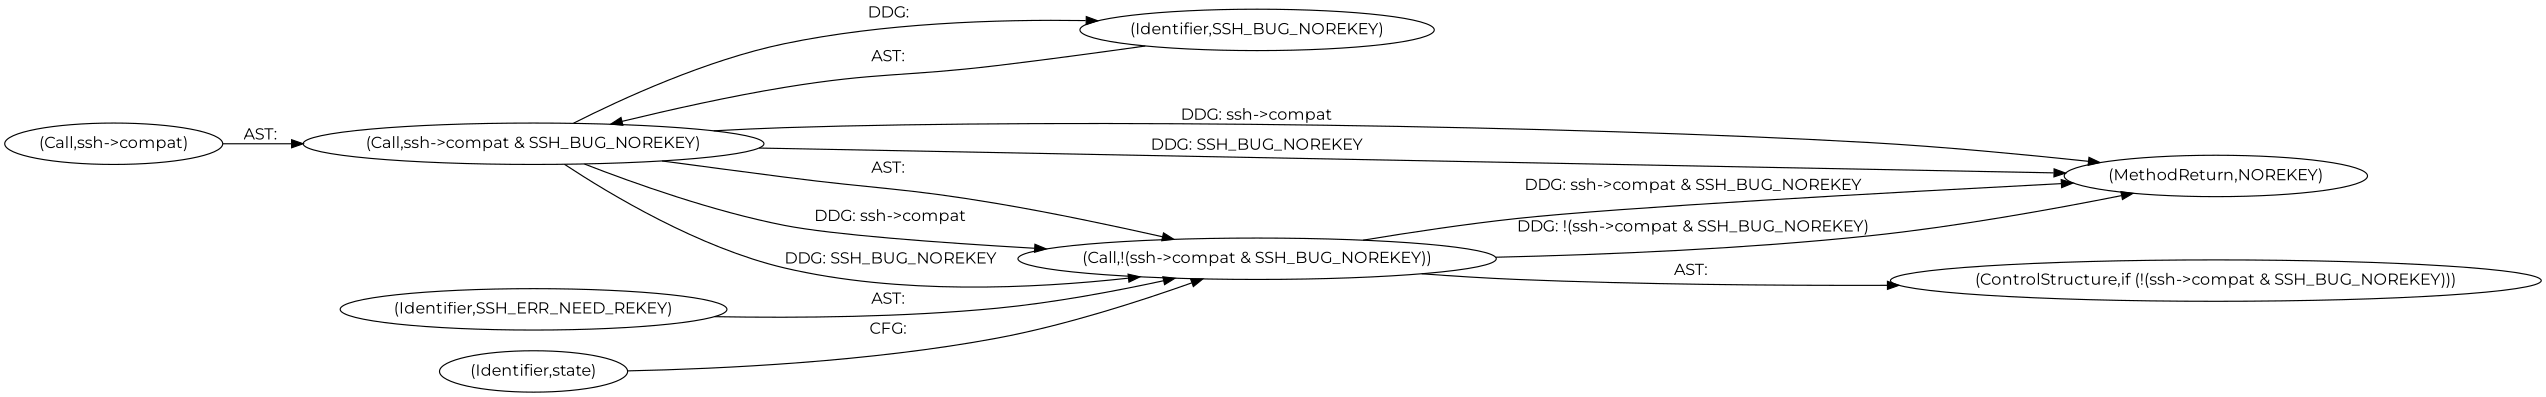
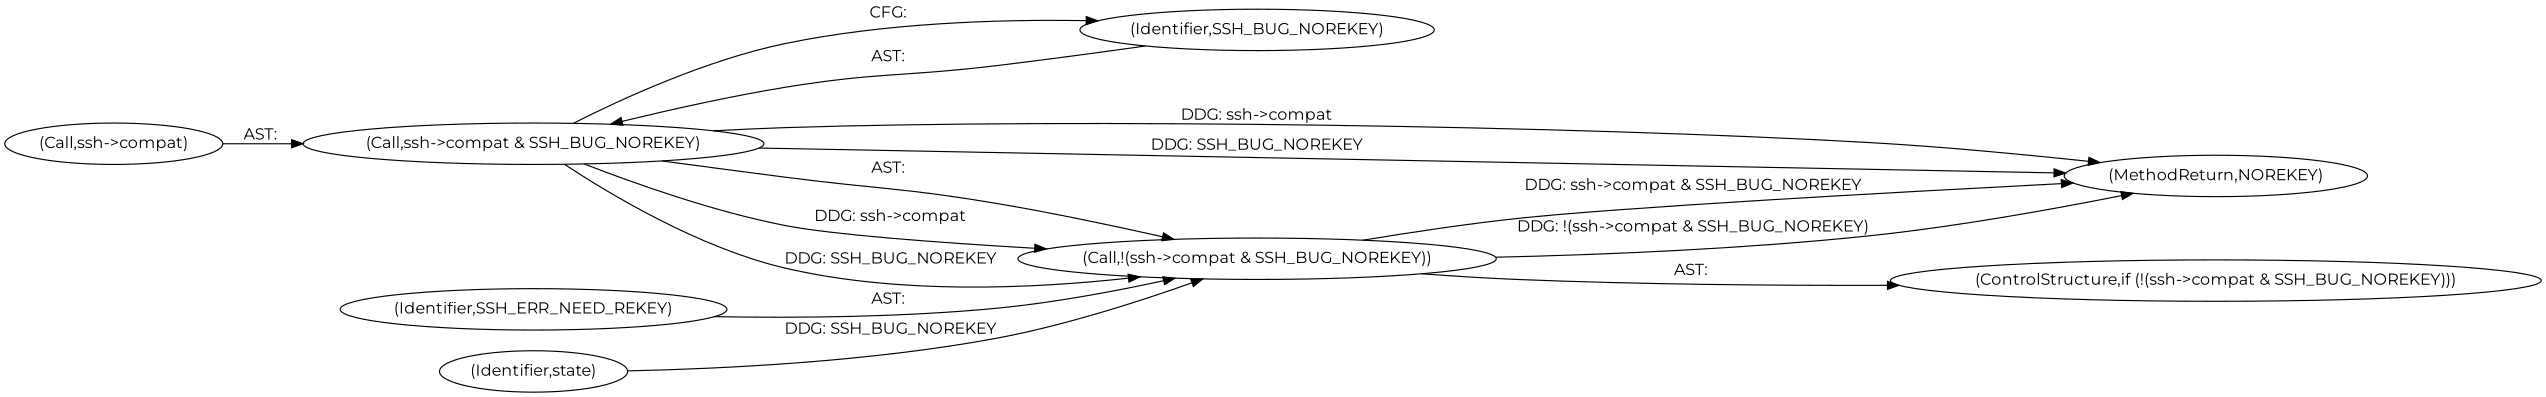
(891, 13) -> (891, 13)
(891, 329) -> (891, 329)
